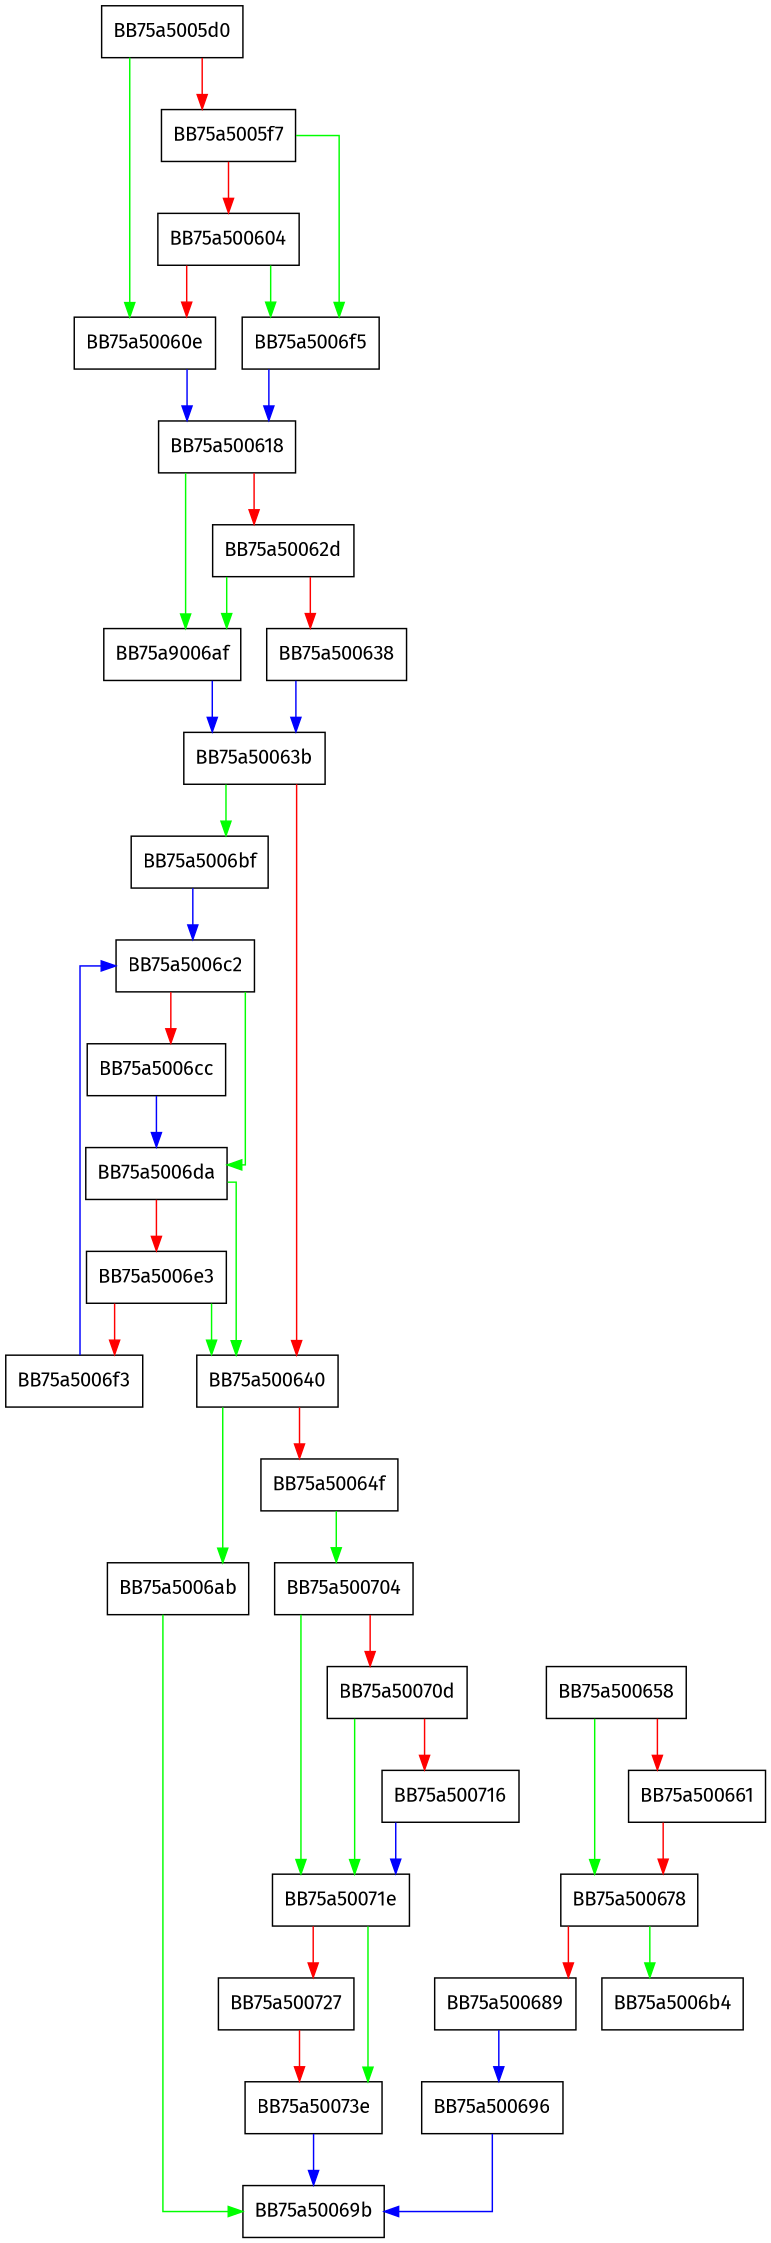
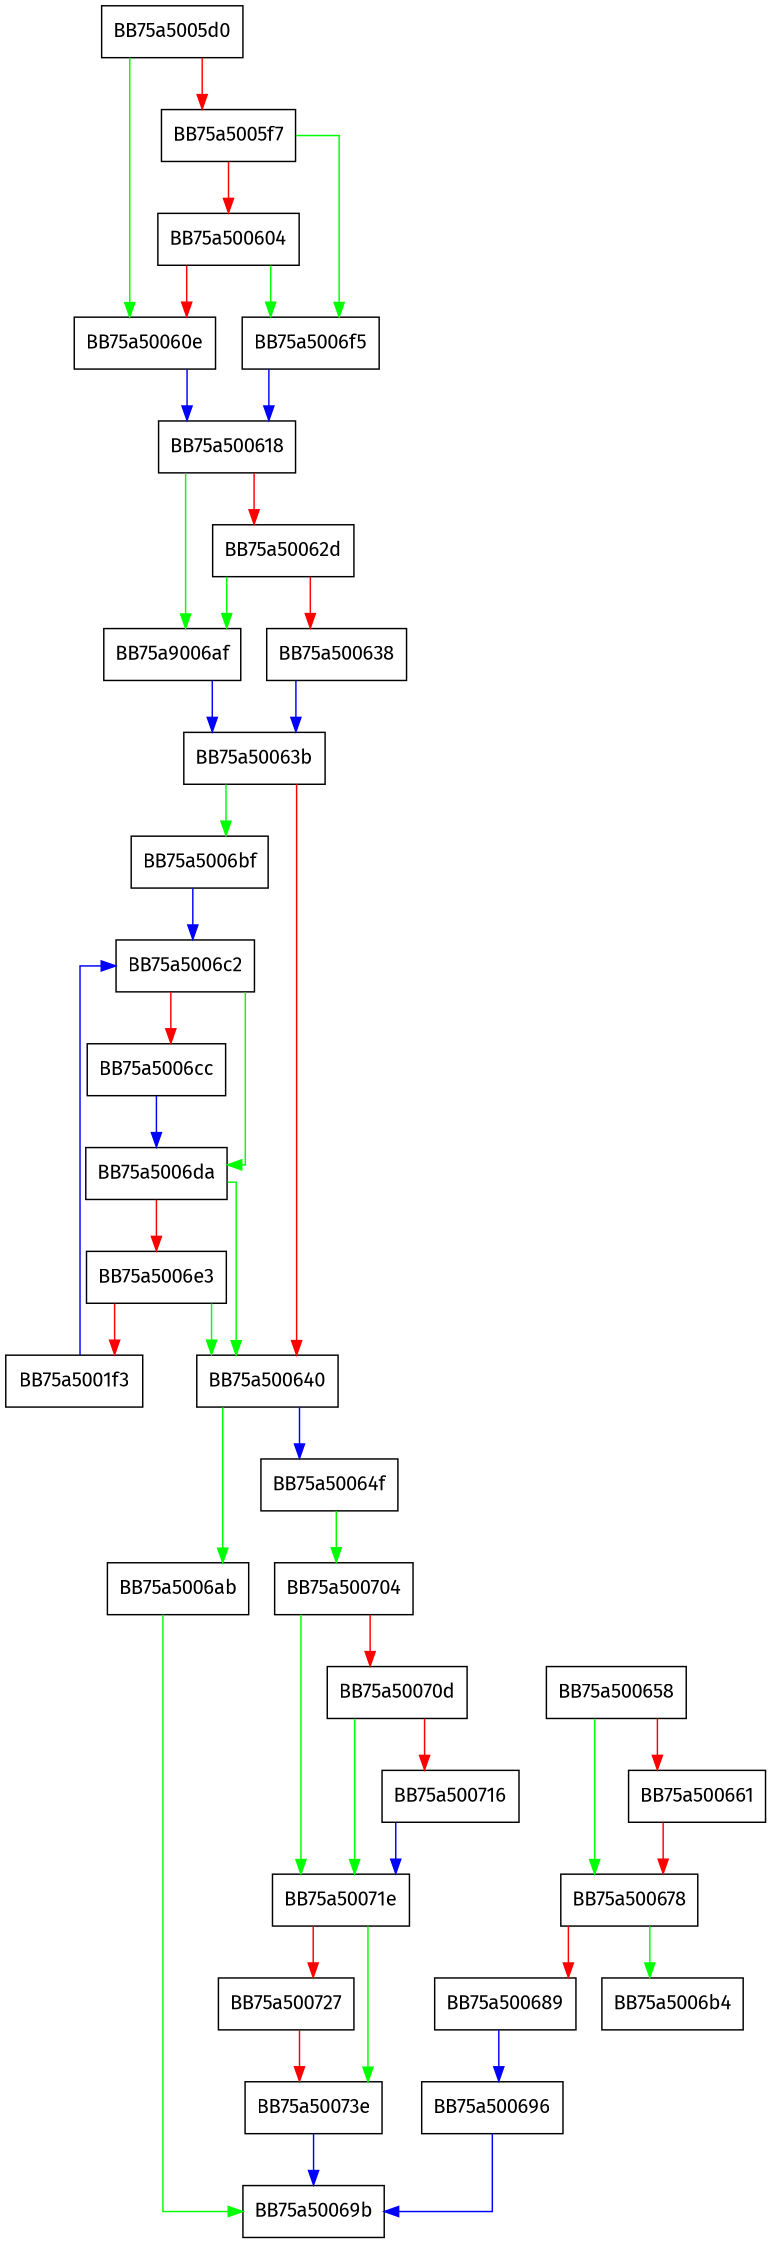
(74, 1381) -> (74, 1381)
(300, 1426) -> (300, 1426)
